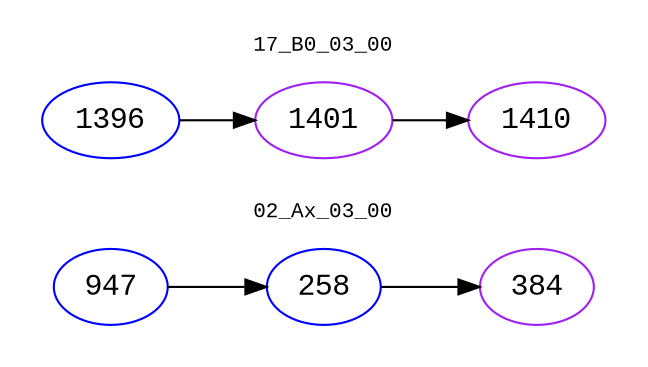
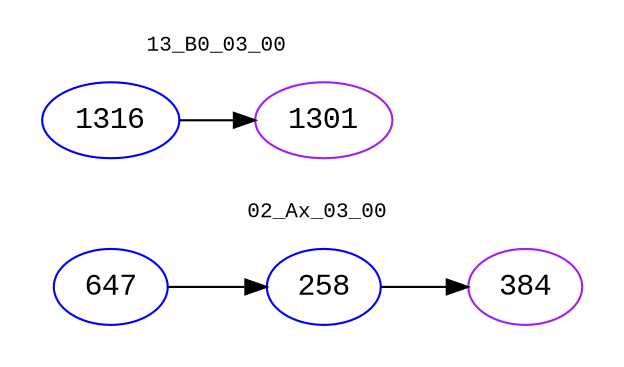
(324, 45) -> (217, 45)
(111, 120) -> (111, 120)
(324, 120) -> (324, 120)
(537, 120) -> none
(111, 287) -> (111, 287)
